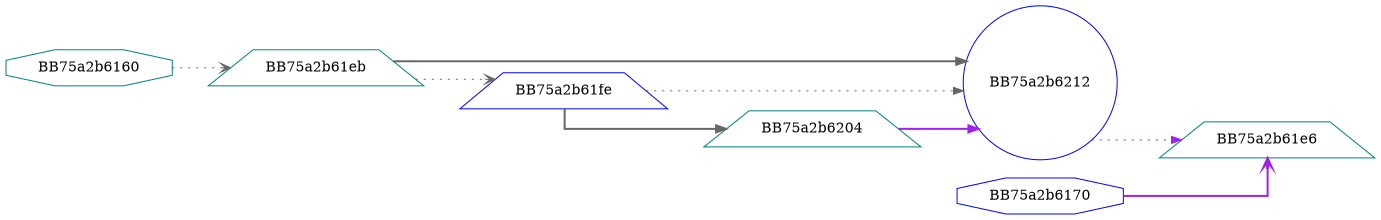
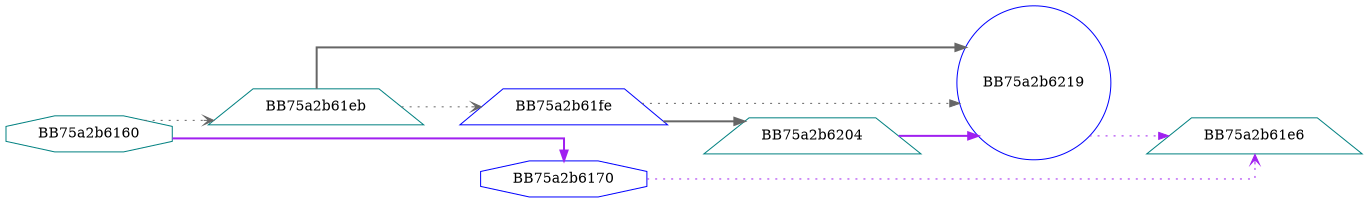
(1040, 83) -> (1034, 83)
none -> (374, 138)
(1210, 196) -> (958, 179)
